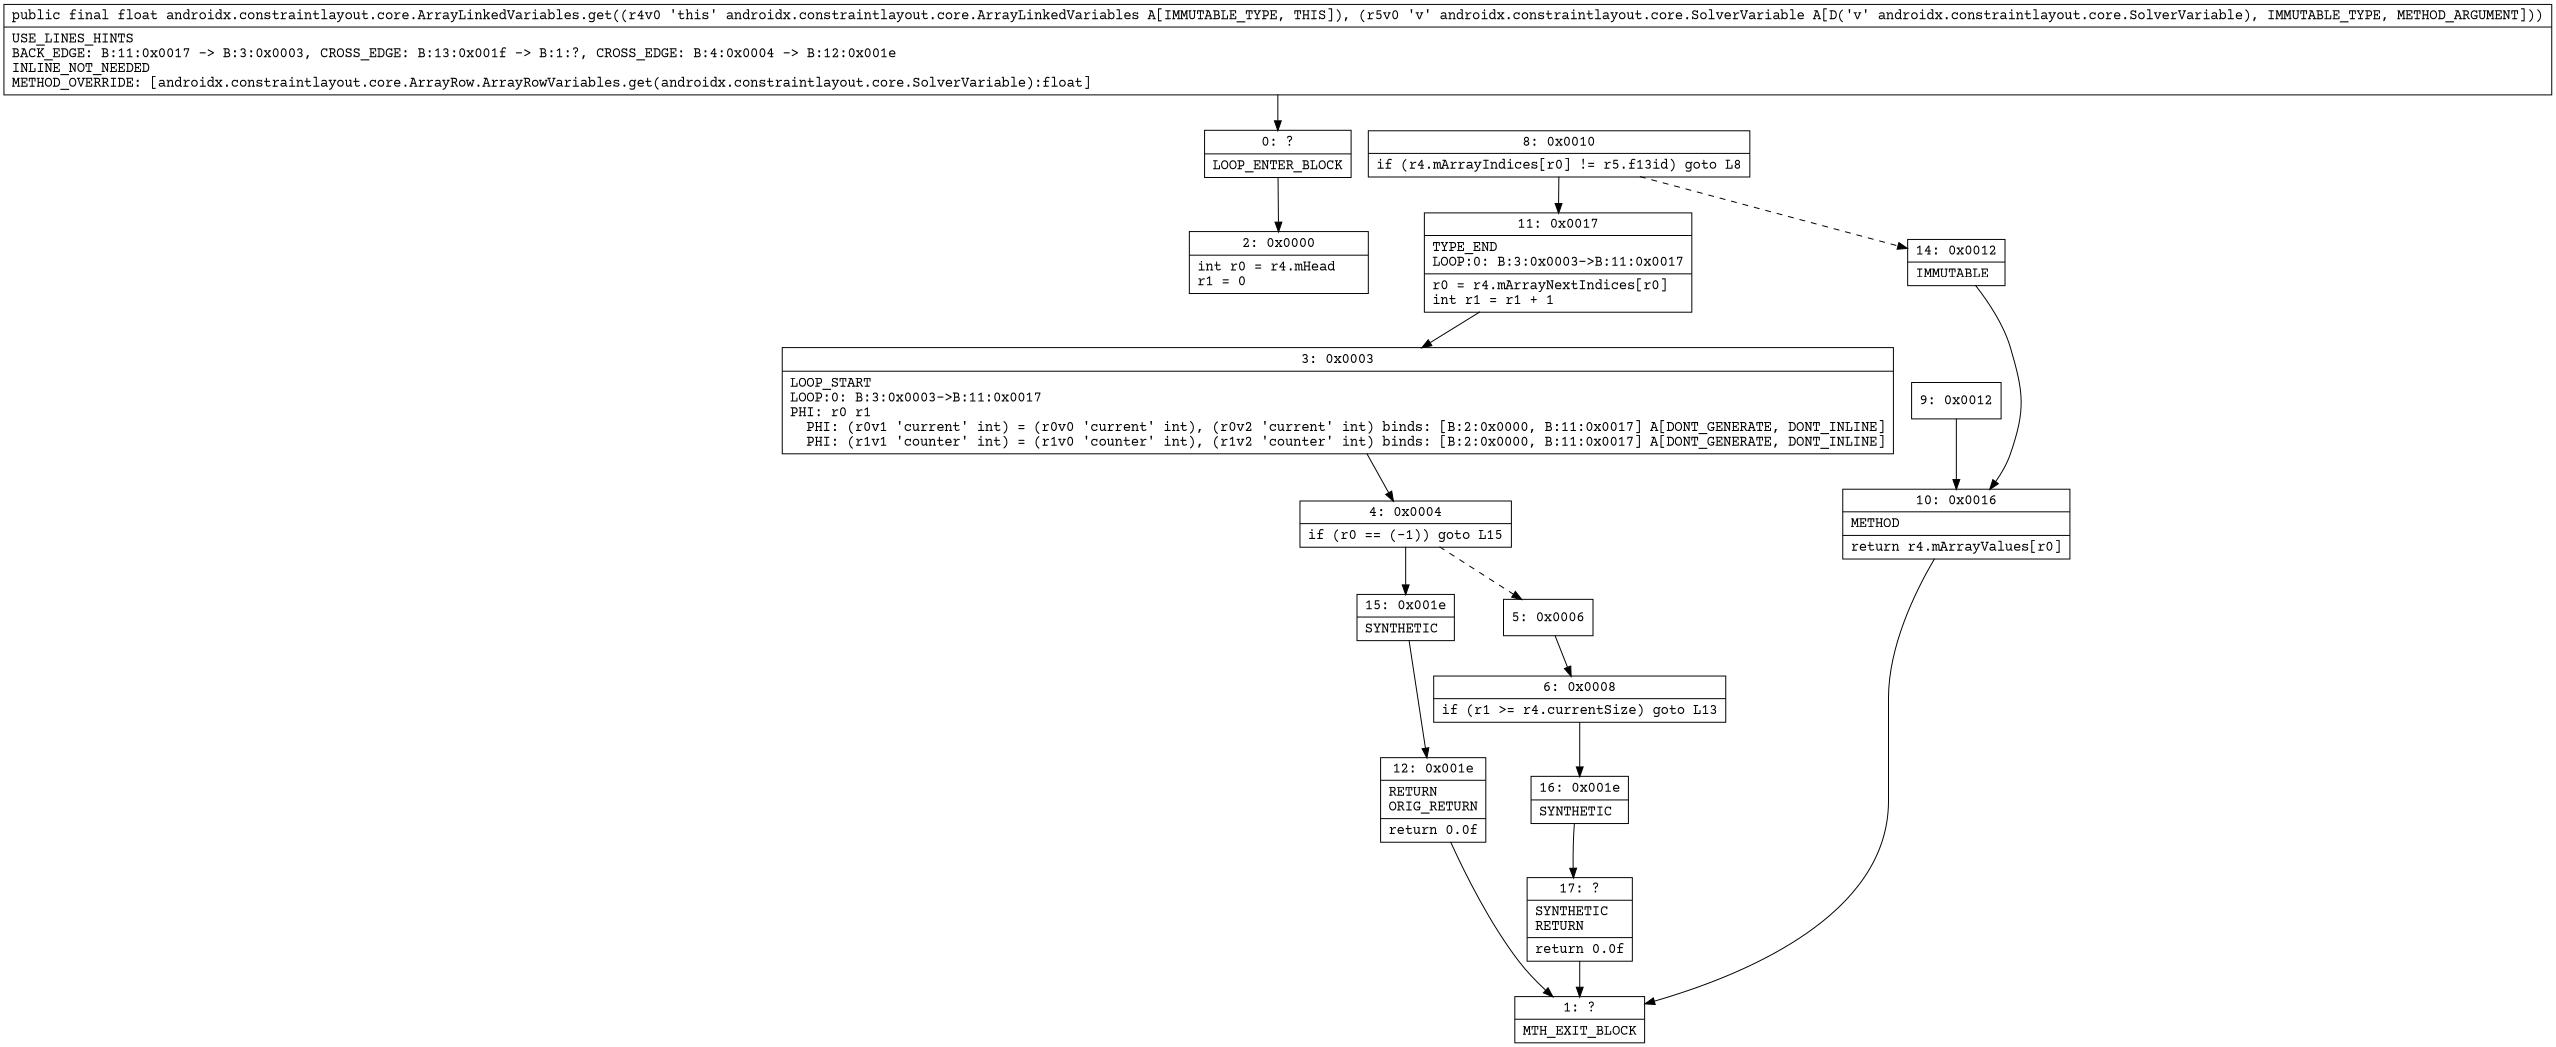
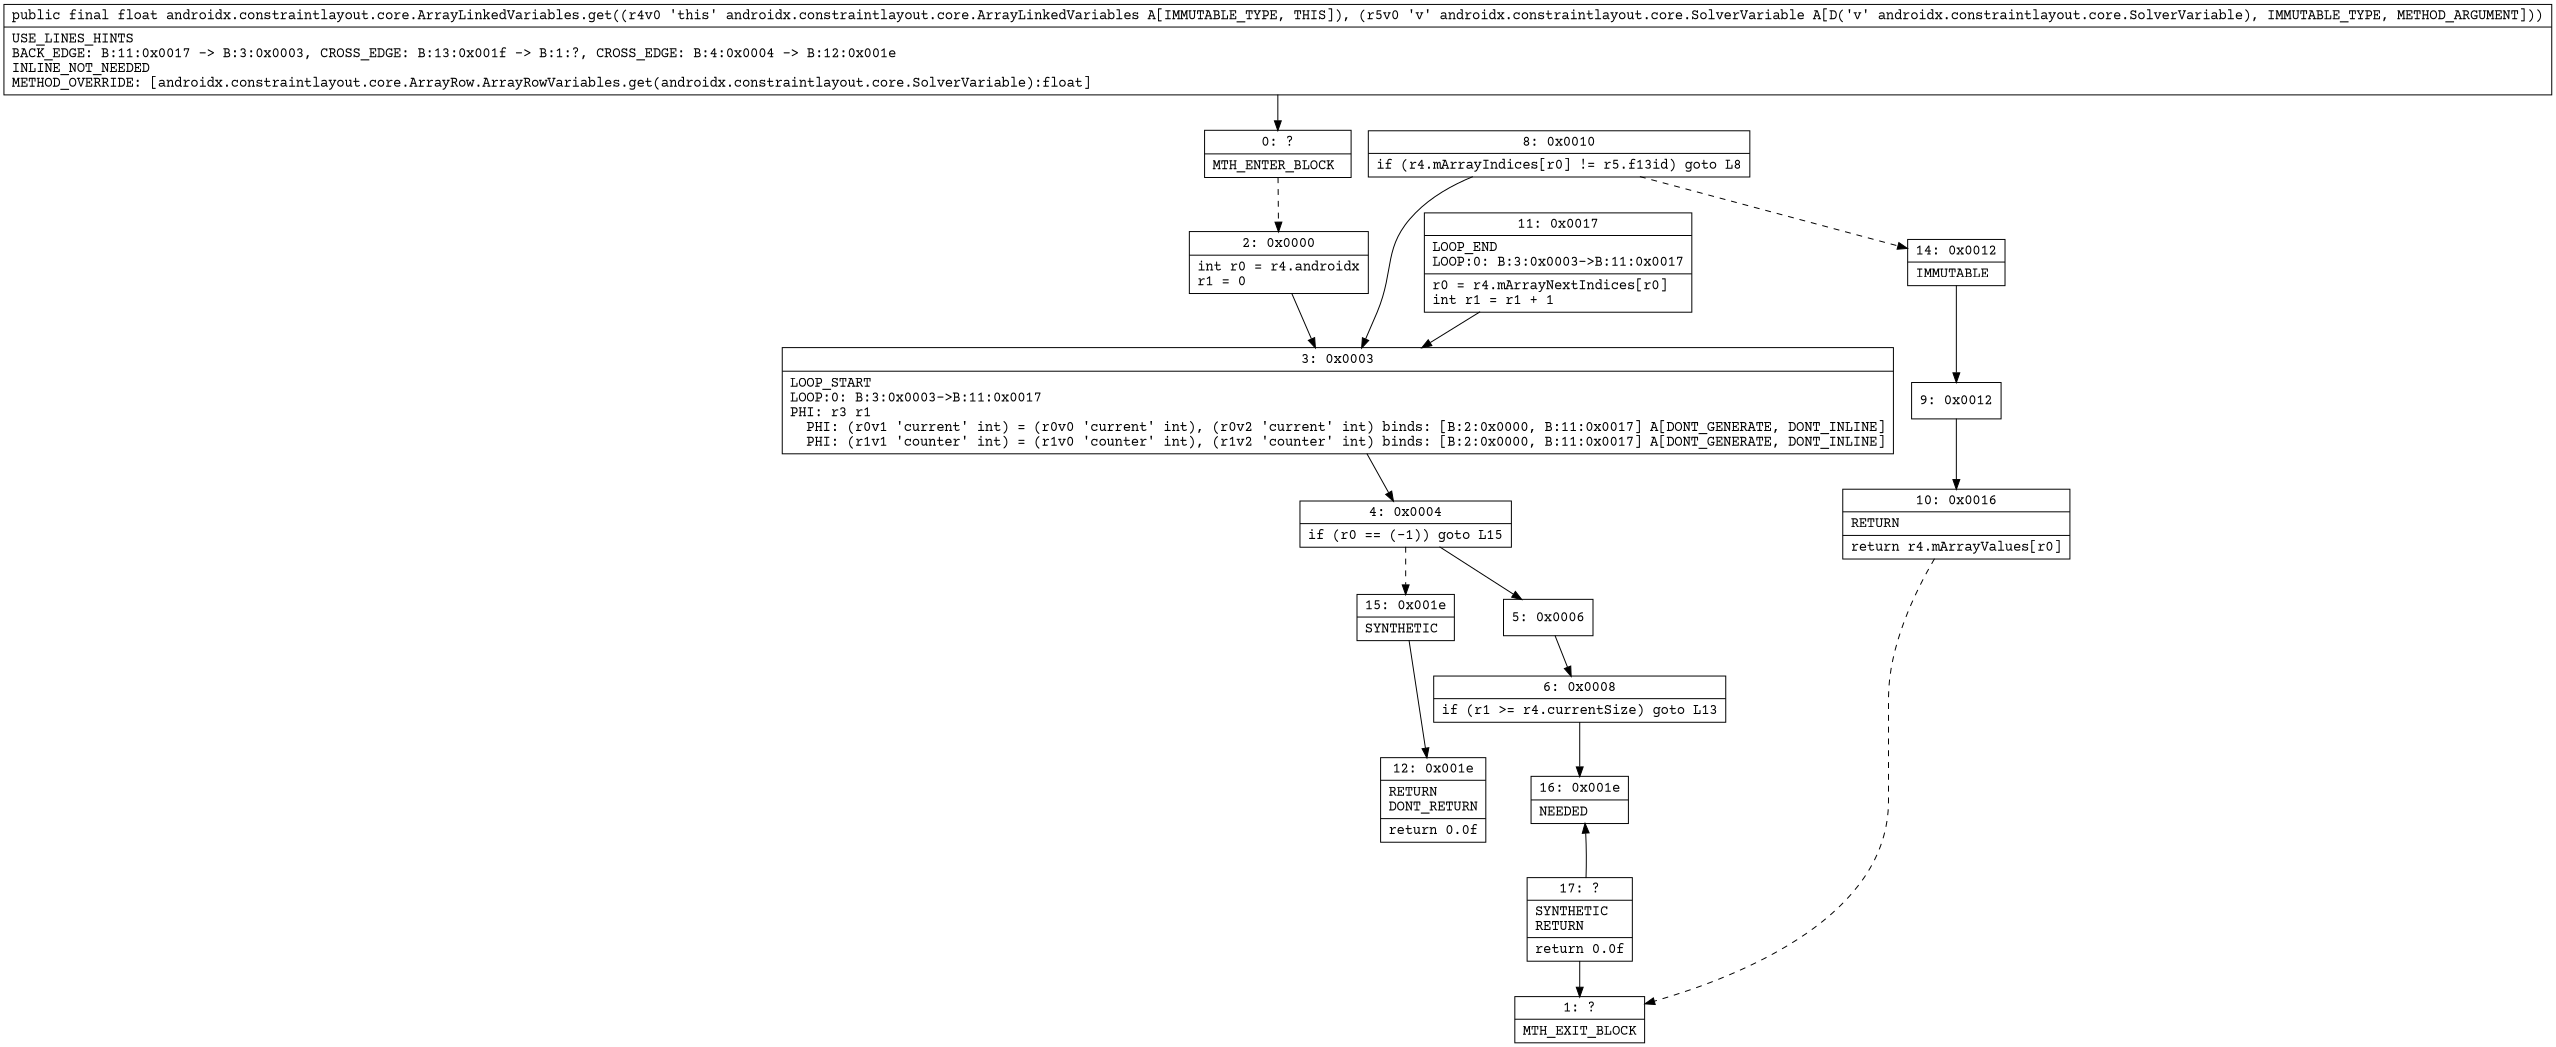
(1278, 165) -> (1273, 165)
(1559, 190) -> (1396, 241)
(1278, 200) -> (1278, 200)
(1465, 247) -> (1465, 247)
(1267, 266) -> (1279, 266)
none -> (1301, 316)
(2019, 381) -> (1956, 329)
(835, 412) -> (835, 412)
(1875, 523) -> (1875, 523)
(1406, 566) -> (1406, 566)
(1477, 571) -> (1477, 571)
(1433, 806) -> (1433, 806)
(1576, 811) -> (1564, 811)
(1882, 839) -> (1882, 839)
(1573, 846) -> (1586, 856)
(1491, 920) -> none
